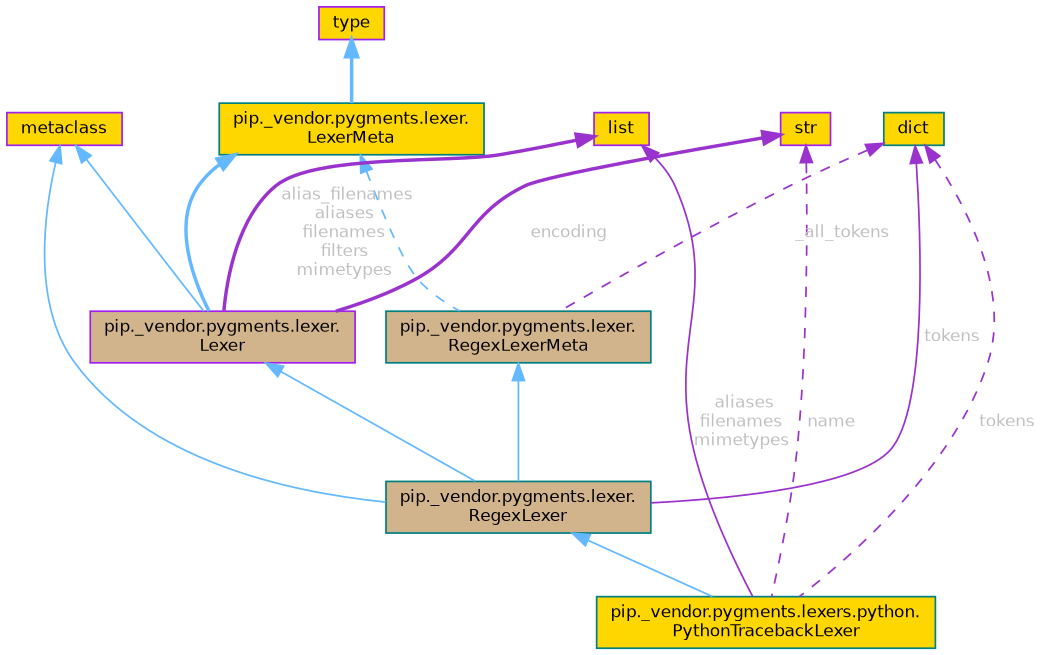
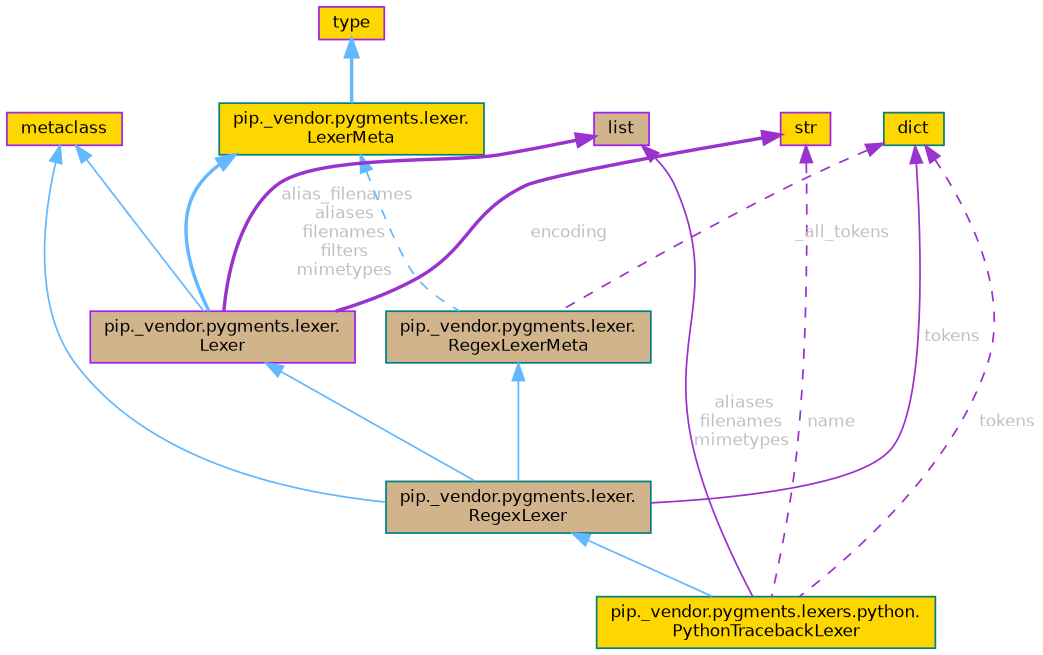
(622, 129) -> (622, 129)
